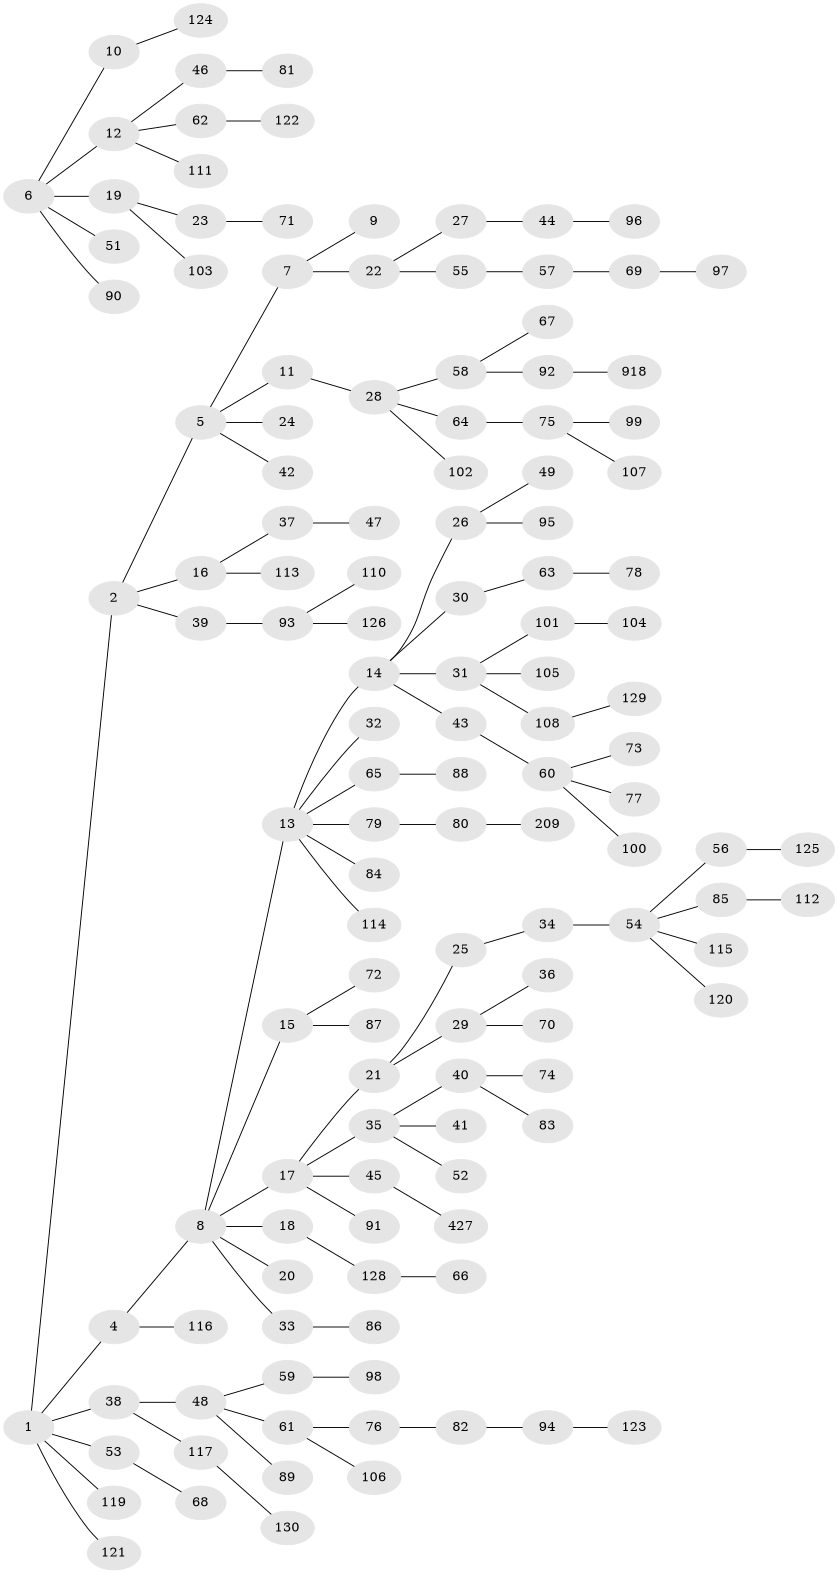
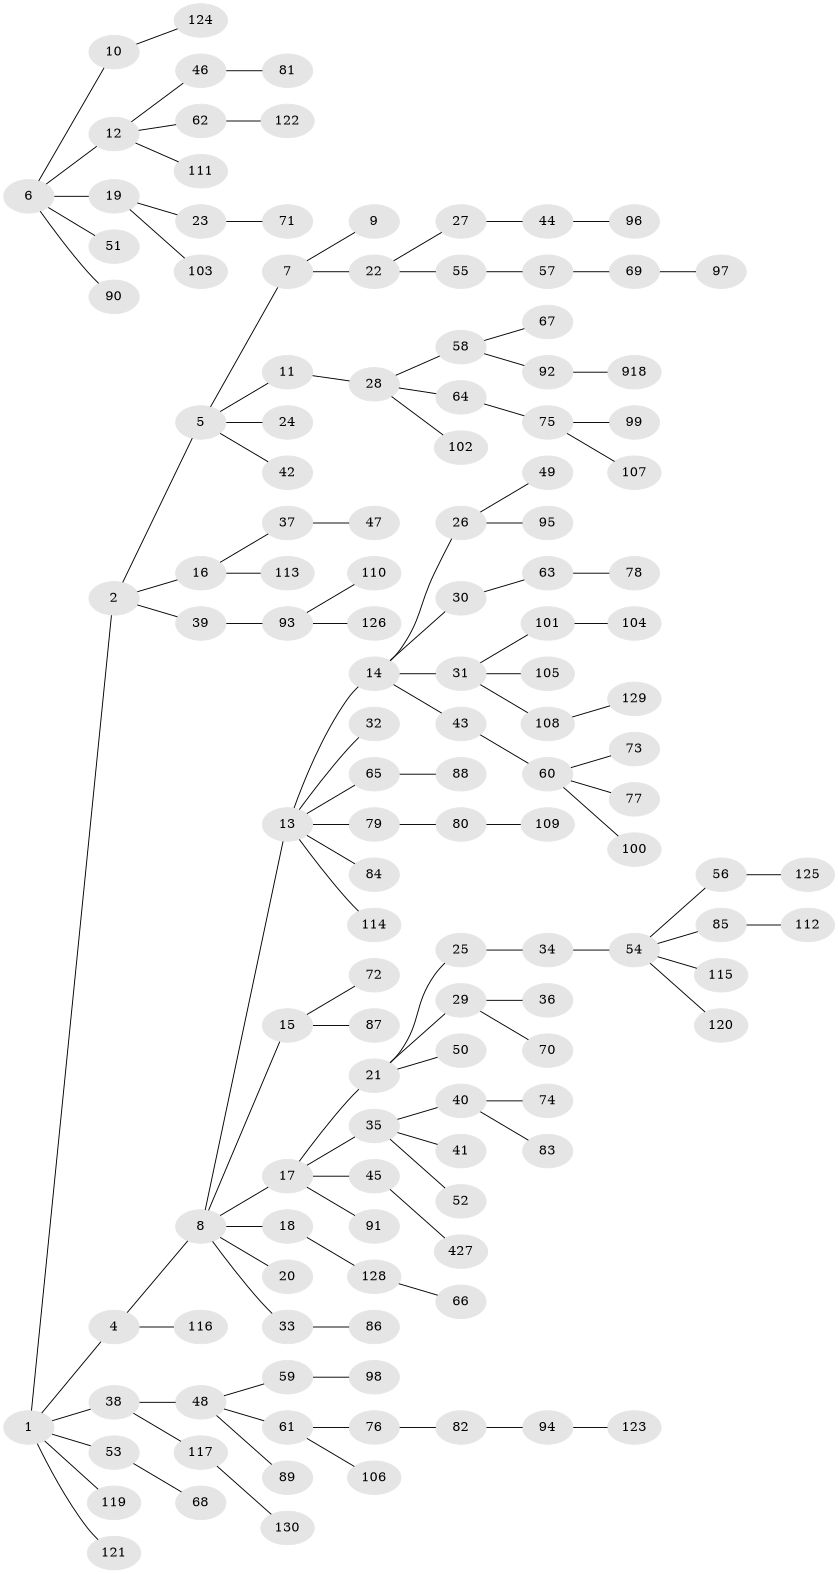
(548, 824) -> (548, 824)
none -> (461, 1051)
